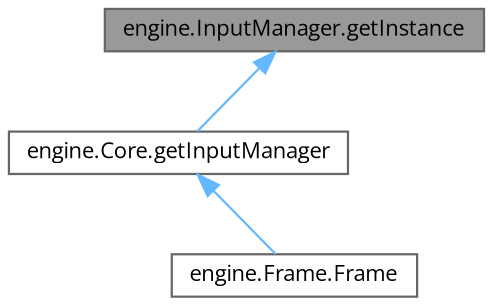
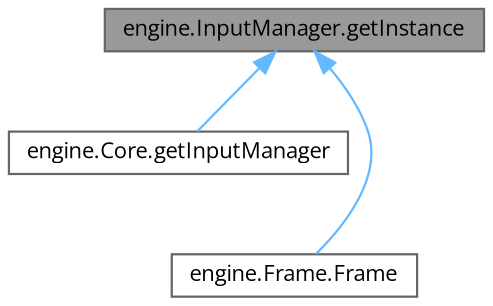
(245, 222) -> (370, 164)
